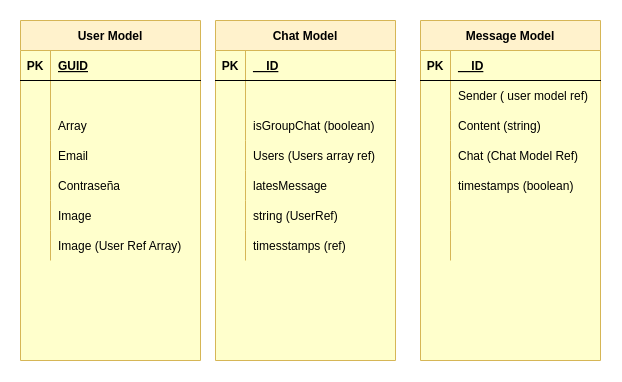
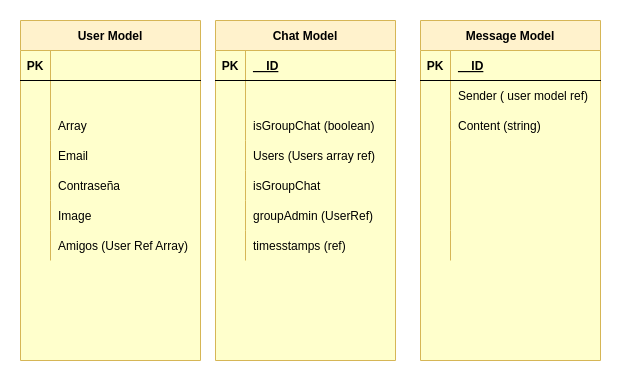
(126, 66) -> none
(526, 156) -> none
(292, 186) -> (288, 186)
(526, 186) -> none
(304, 216) -> (317, 216)
(127, 246) -> (129, 246)
